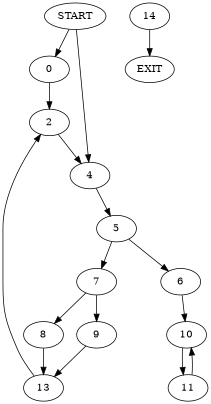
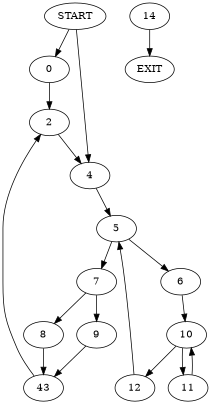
(44, 388) -> (44, 388)
none -> (135, 388)
